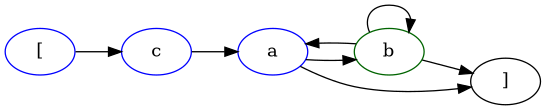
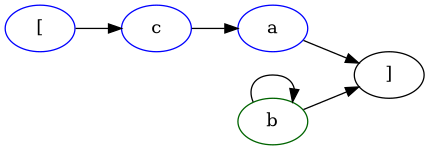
(337, 43) -> none
(324, 60) -> none
